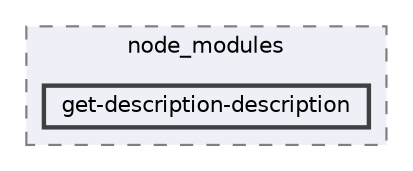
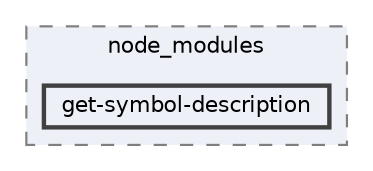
(206, 106) -> (187, 106)
